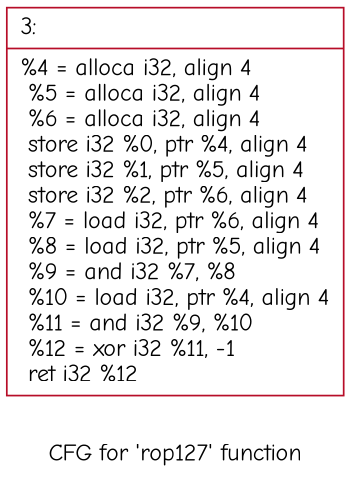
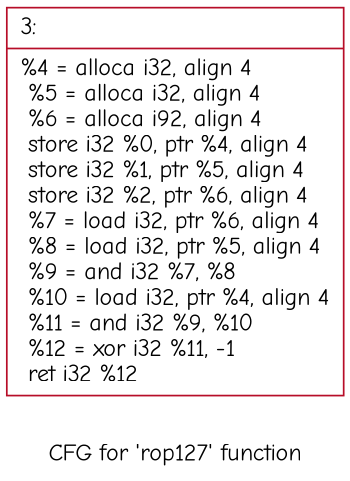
(141, 119) -> (141, 119)
